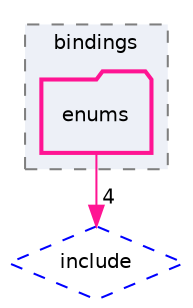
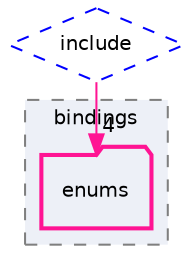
(96, 182) -> (96, 112)
